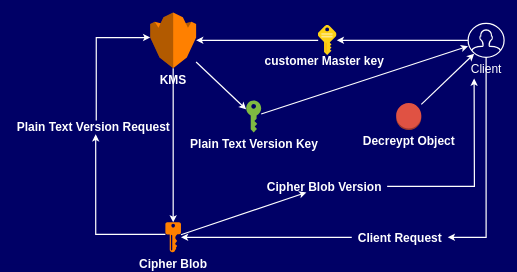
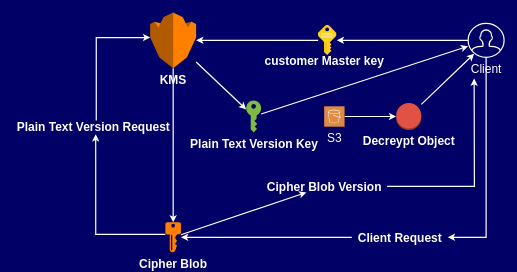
none -> (335, 116)
none -> (368, 116)
